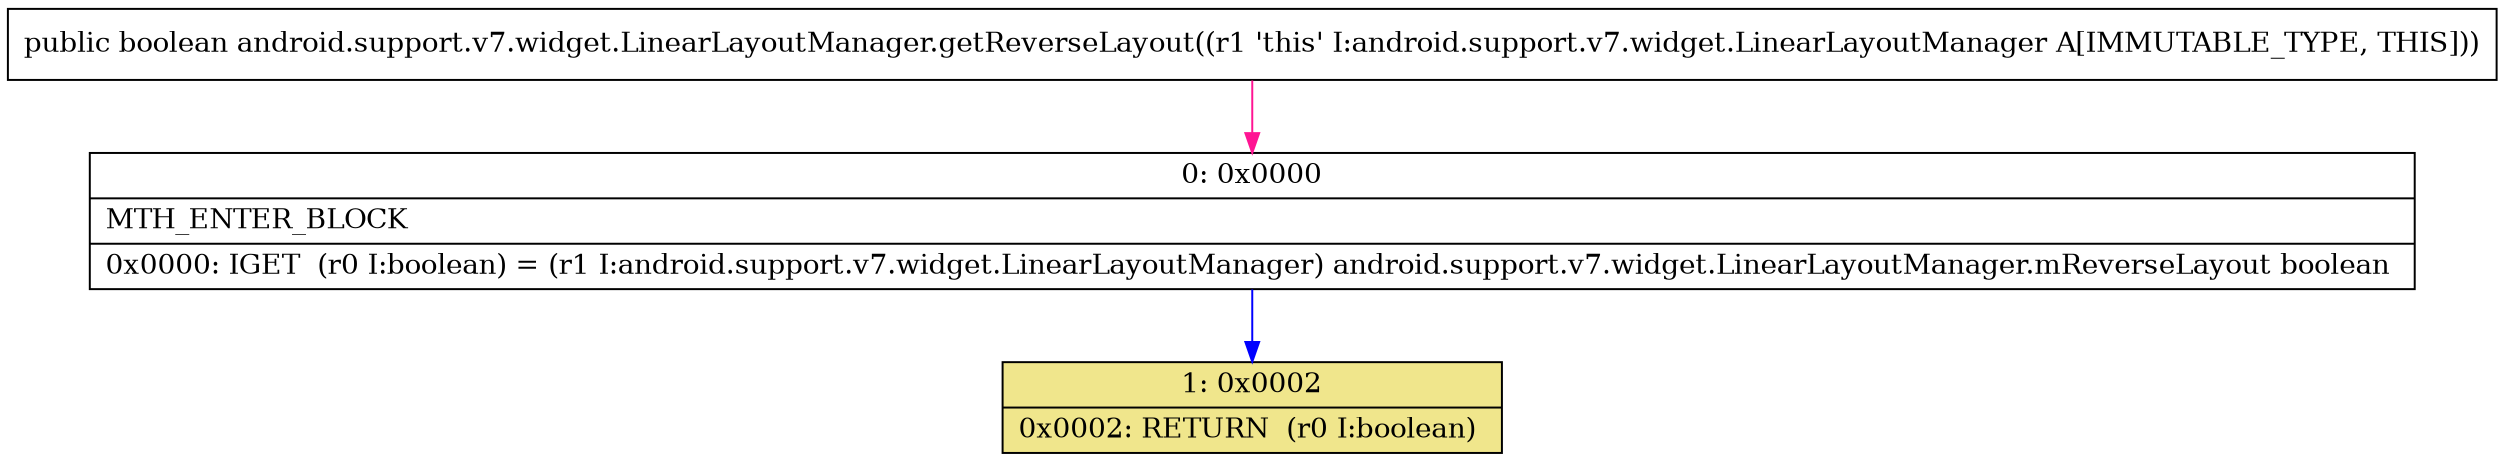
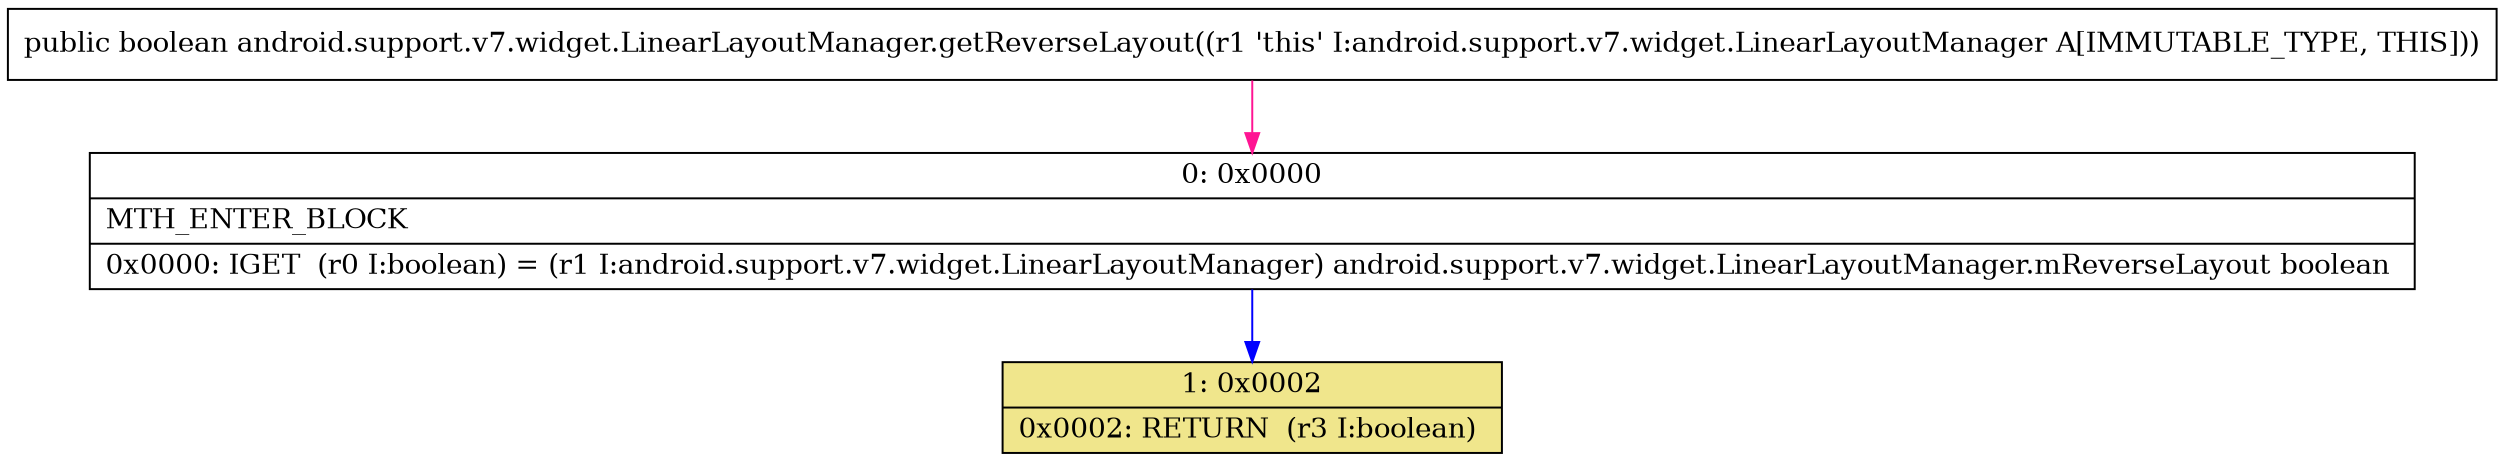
(1252, 429) -> (1252, 429)
